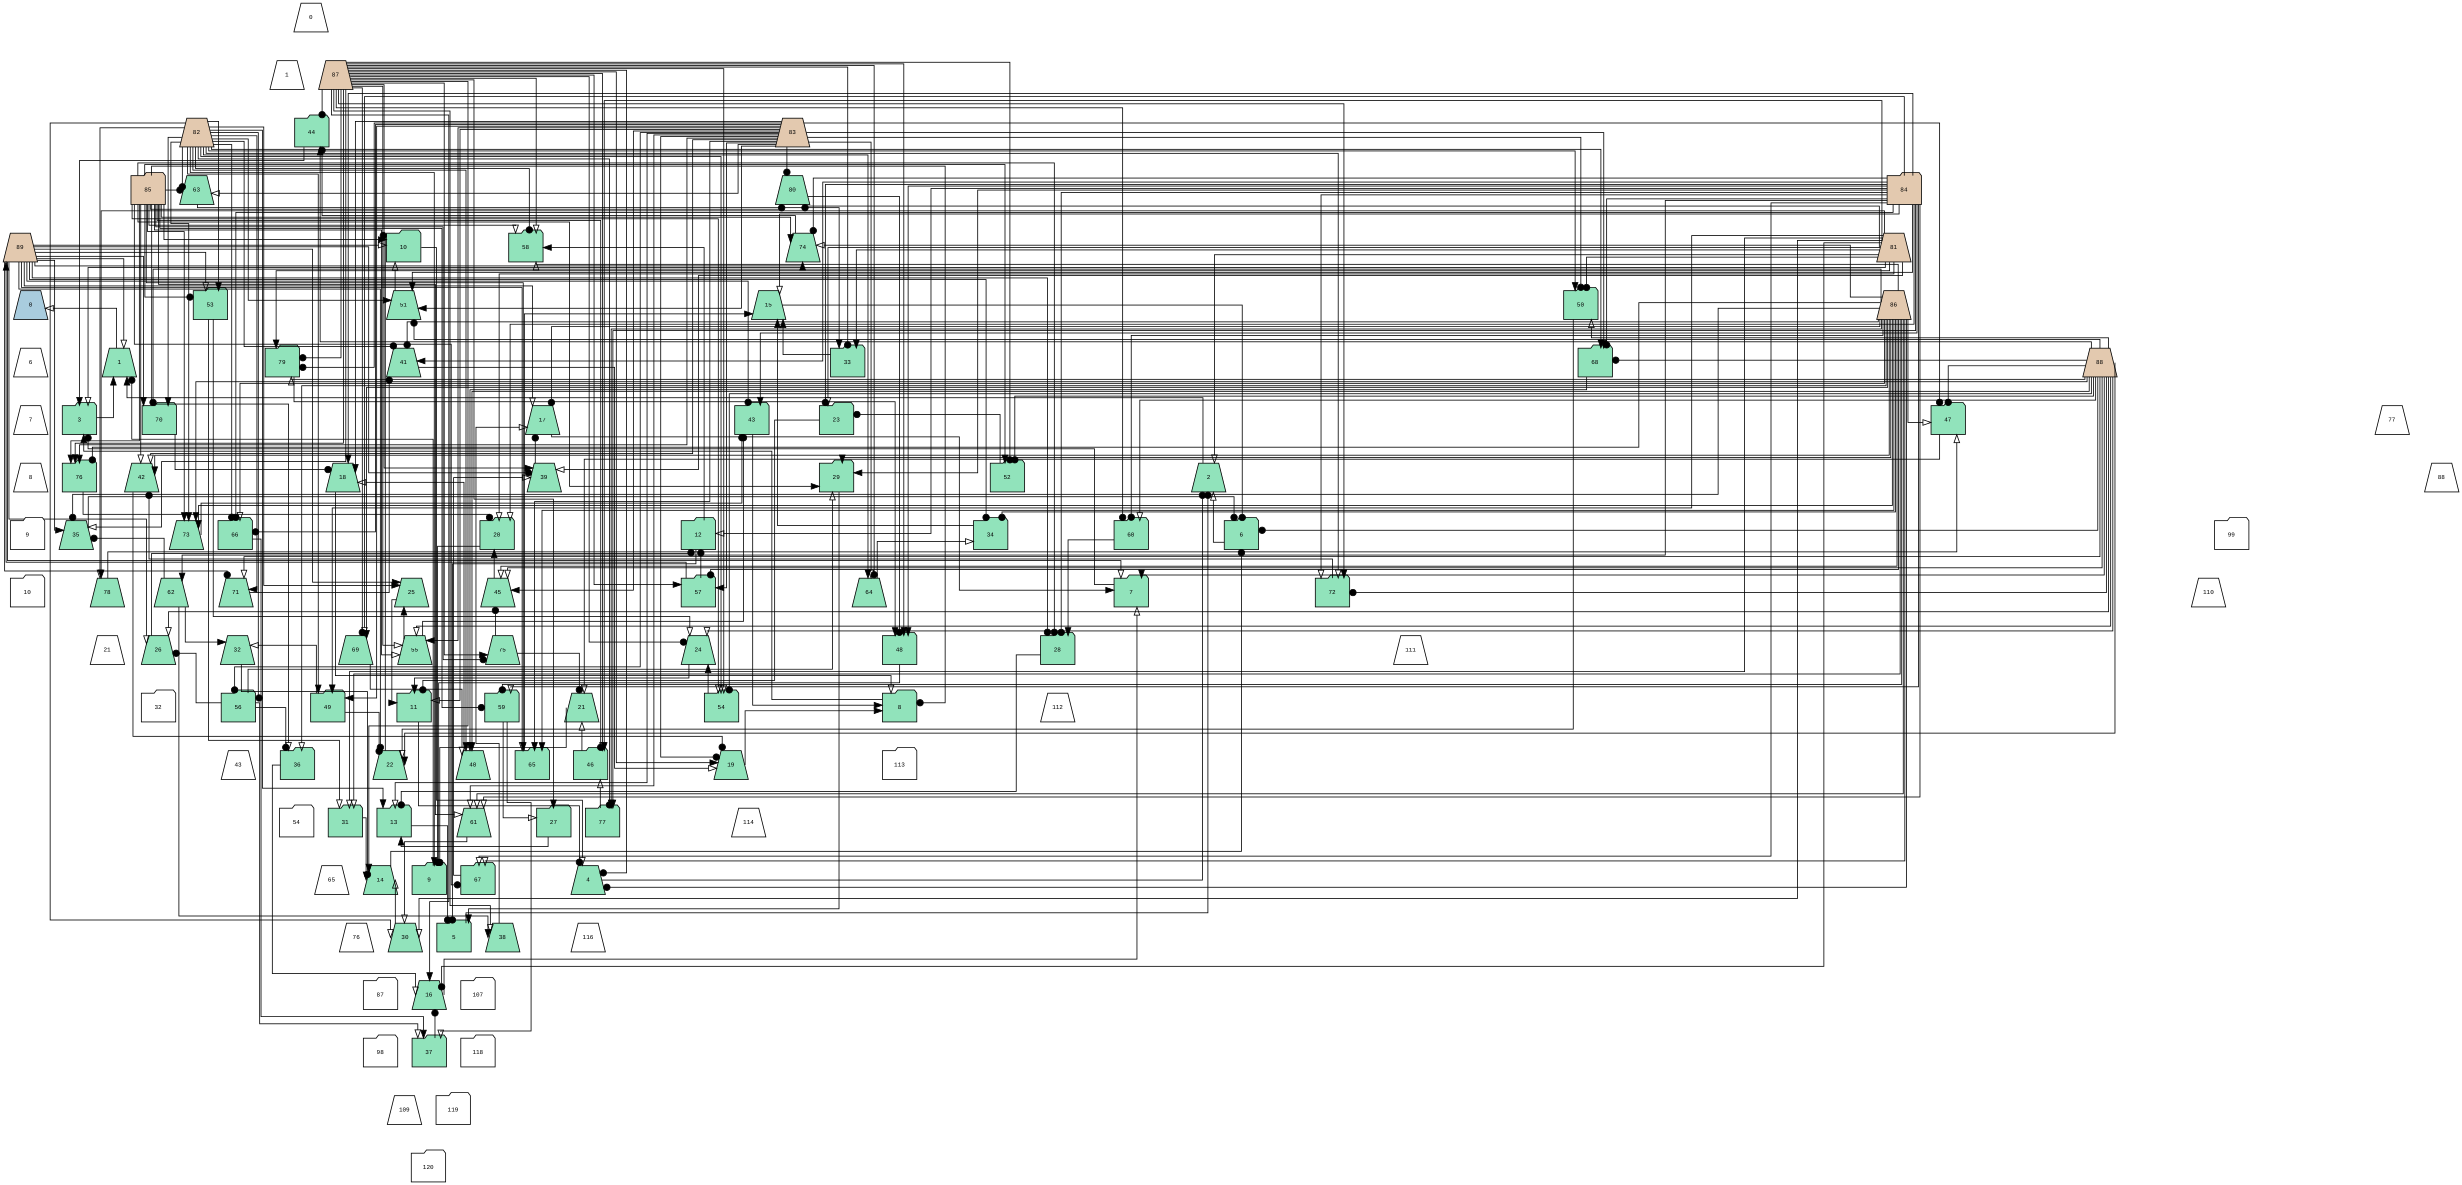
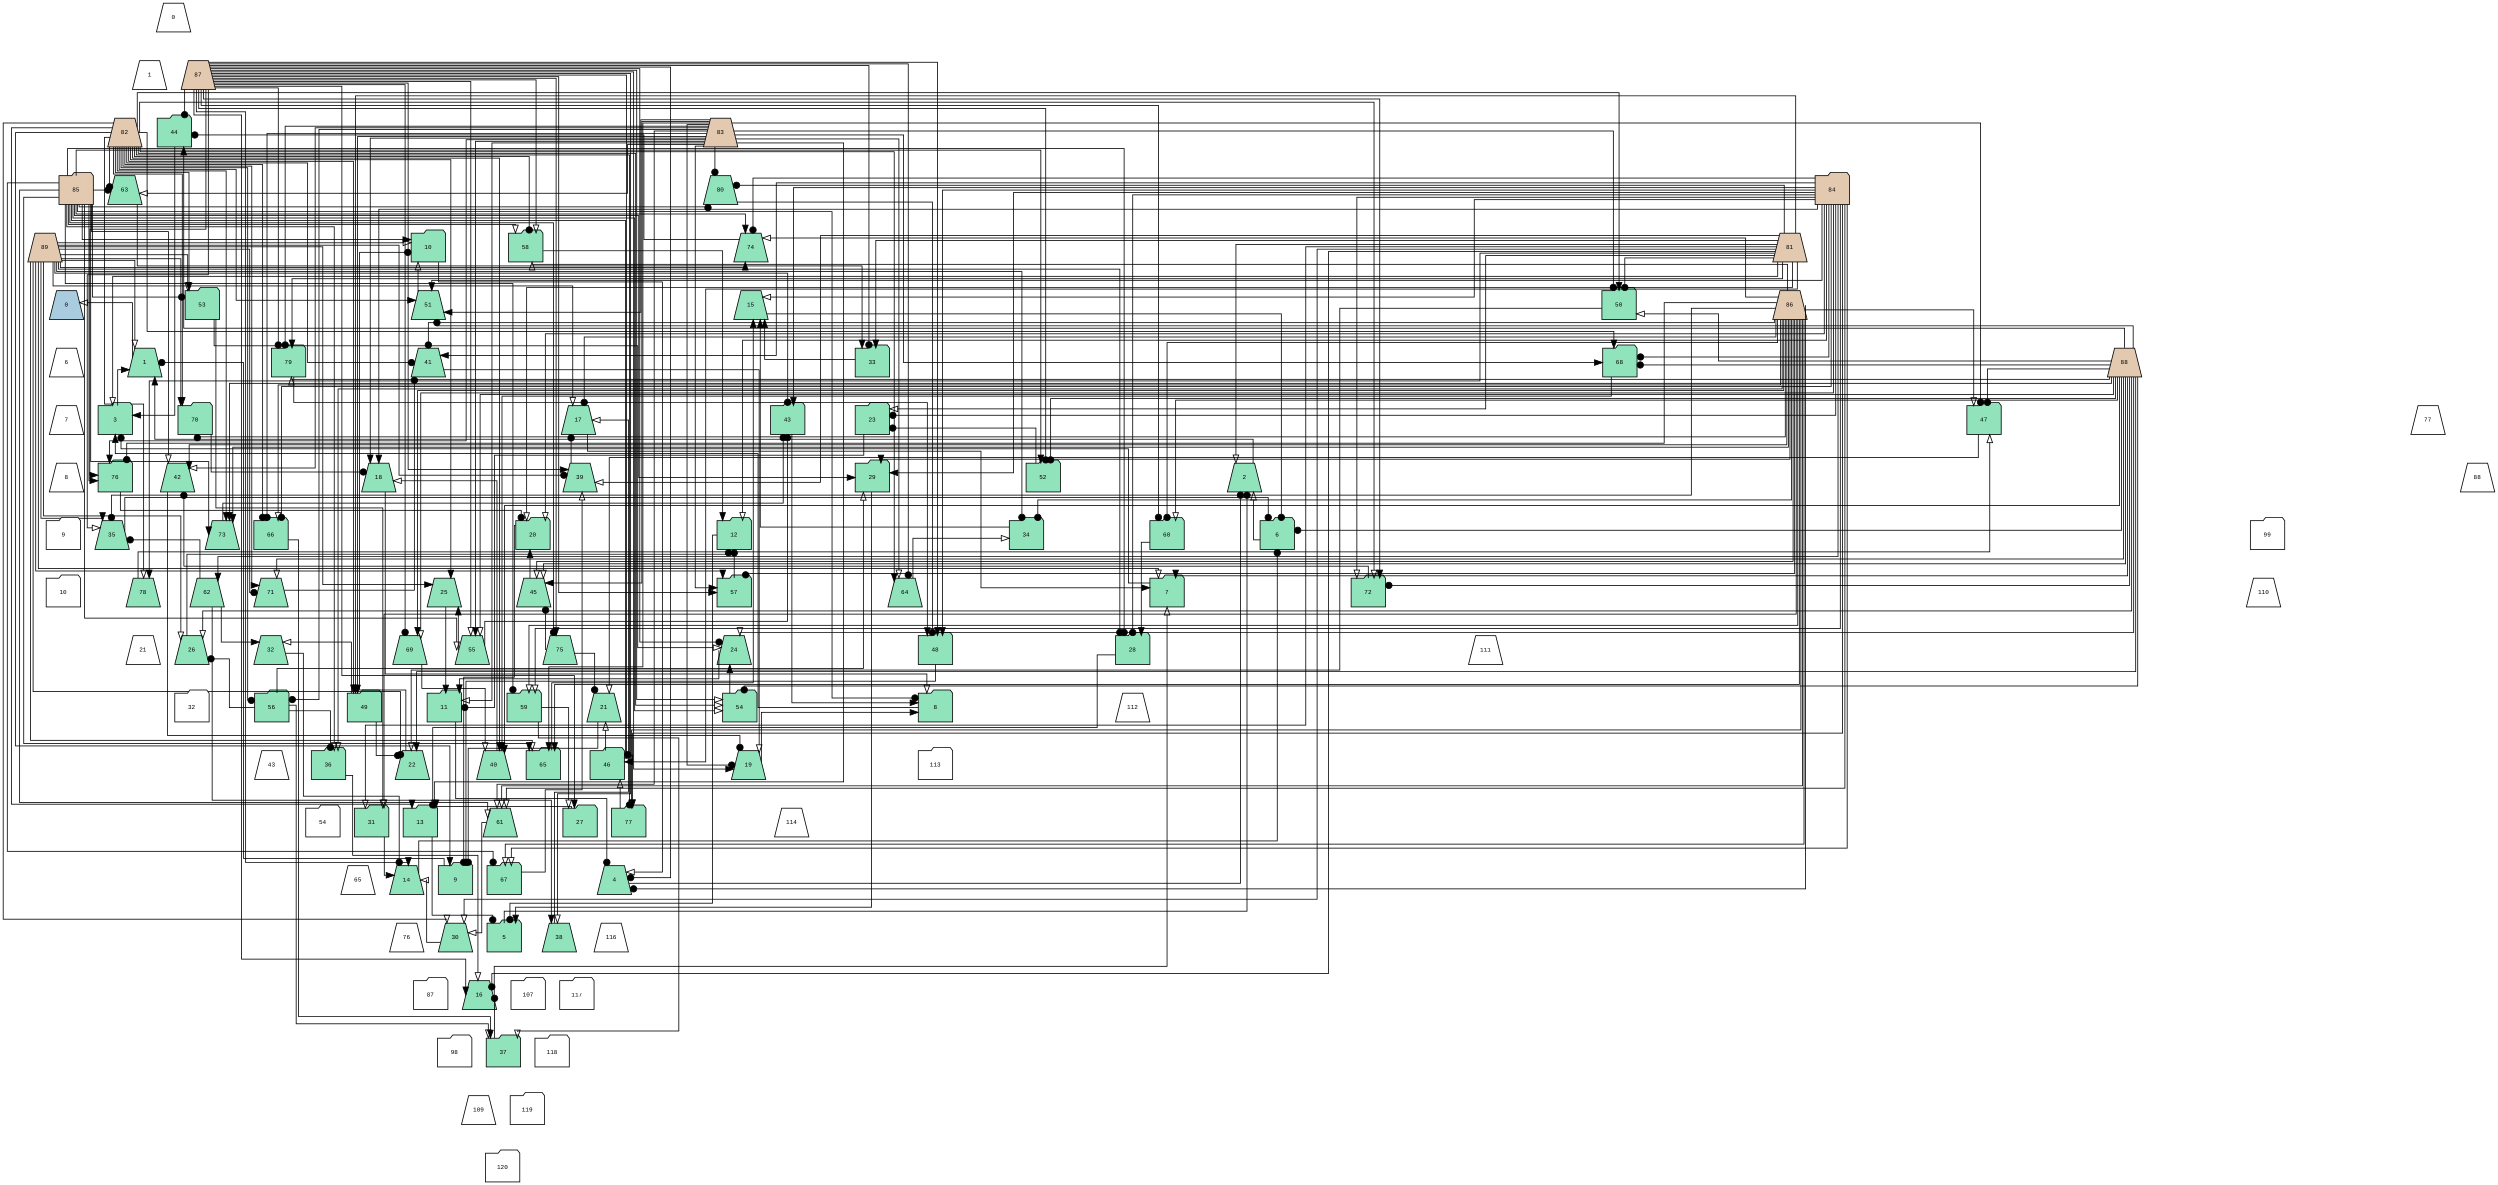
(704, 286) -> (723, 303)
(208, 562) -> (225, 571)
(1383, 684) -> (1287, 625)
none -> (577, 995)
